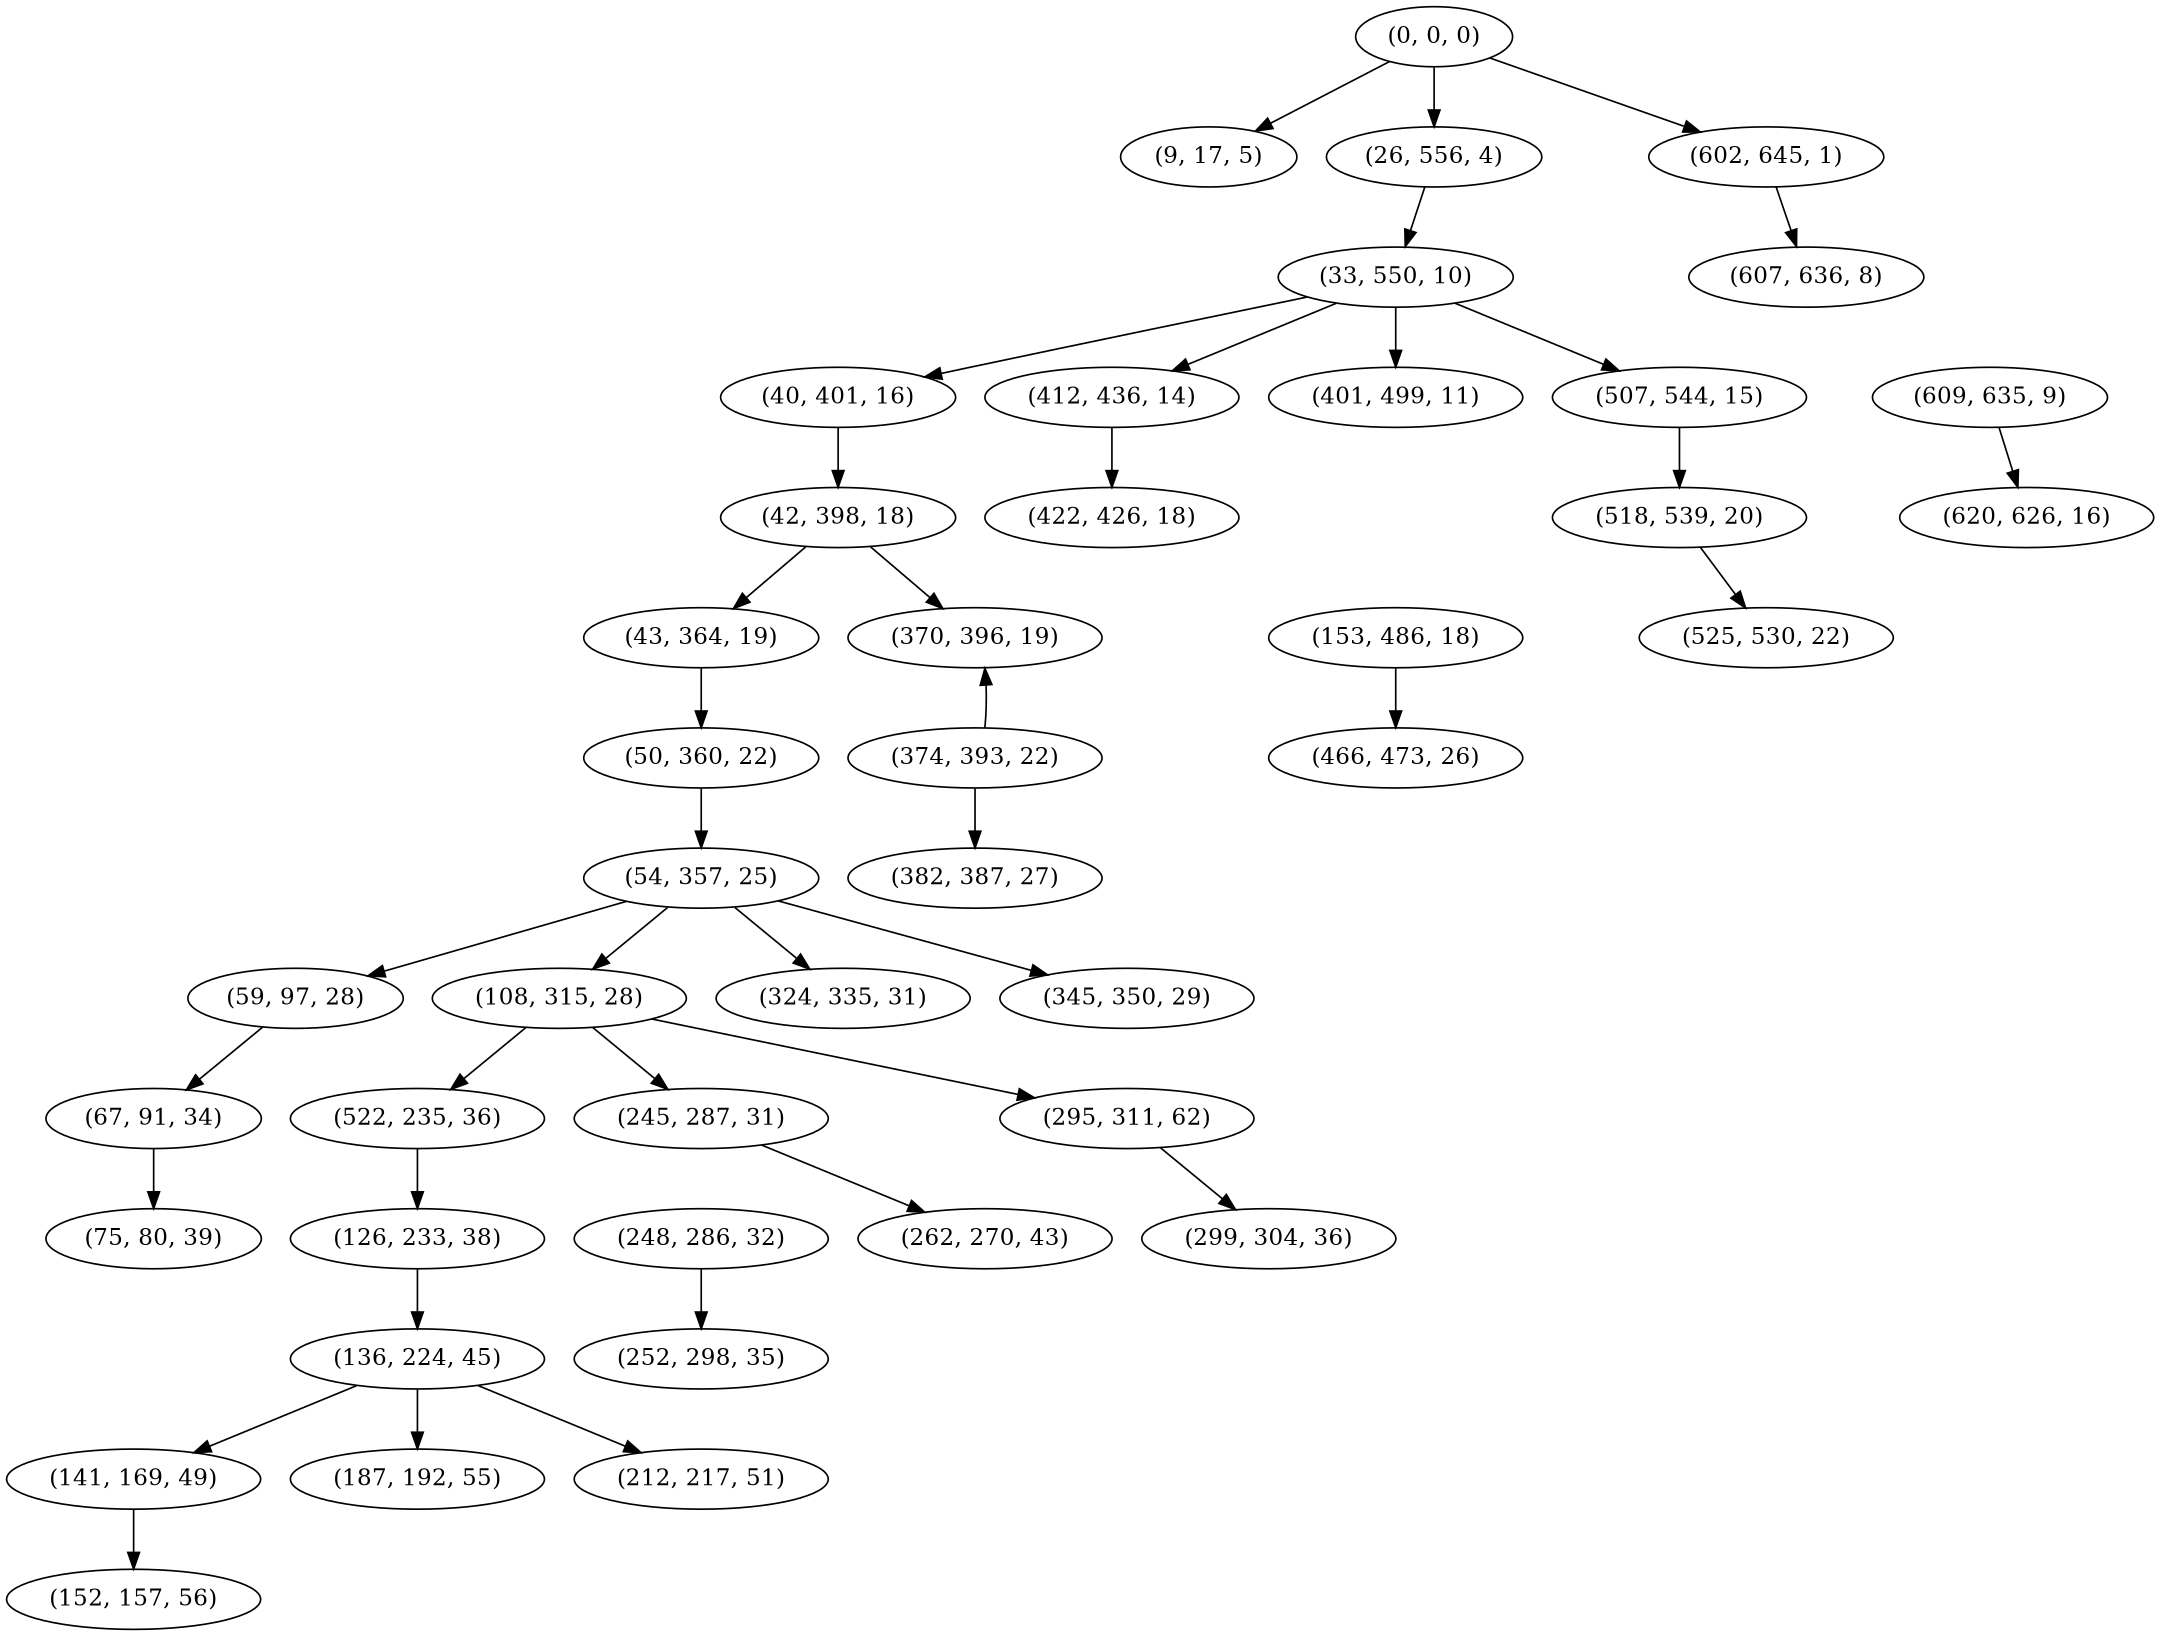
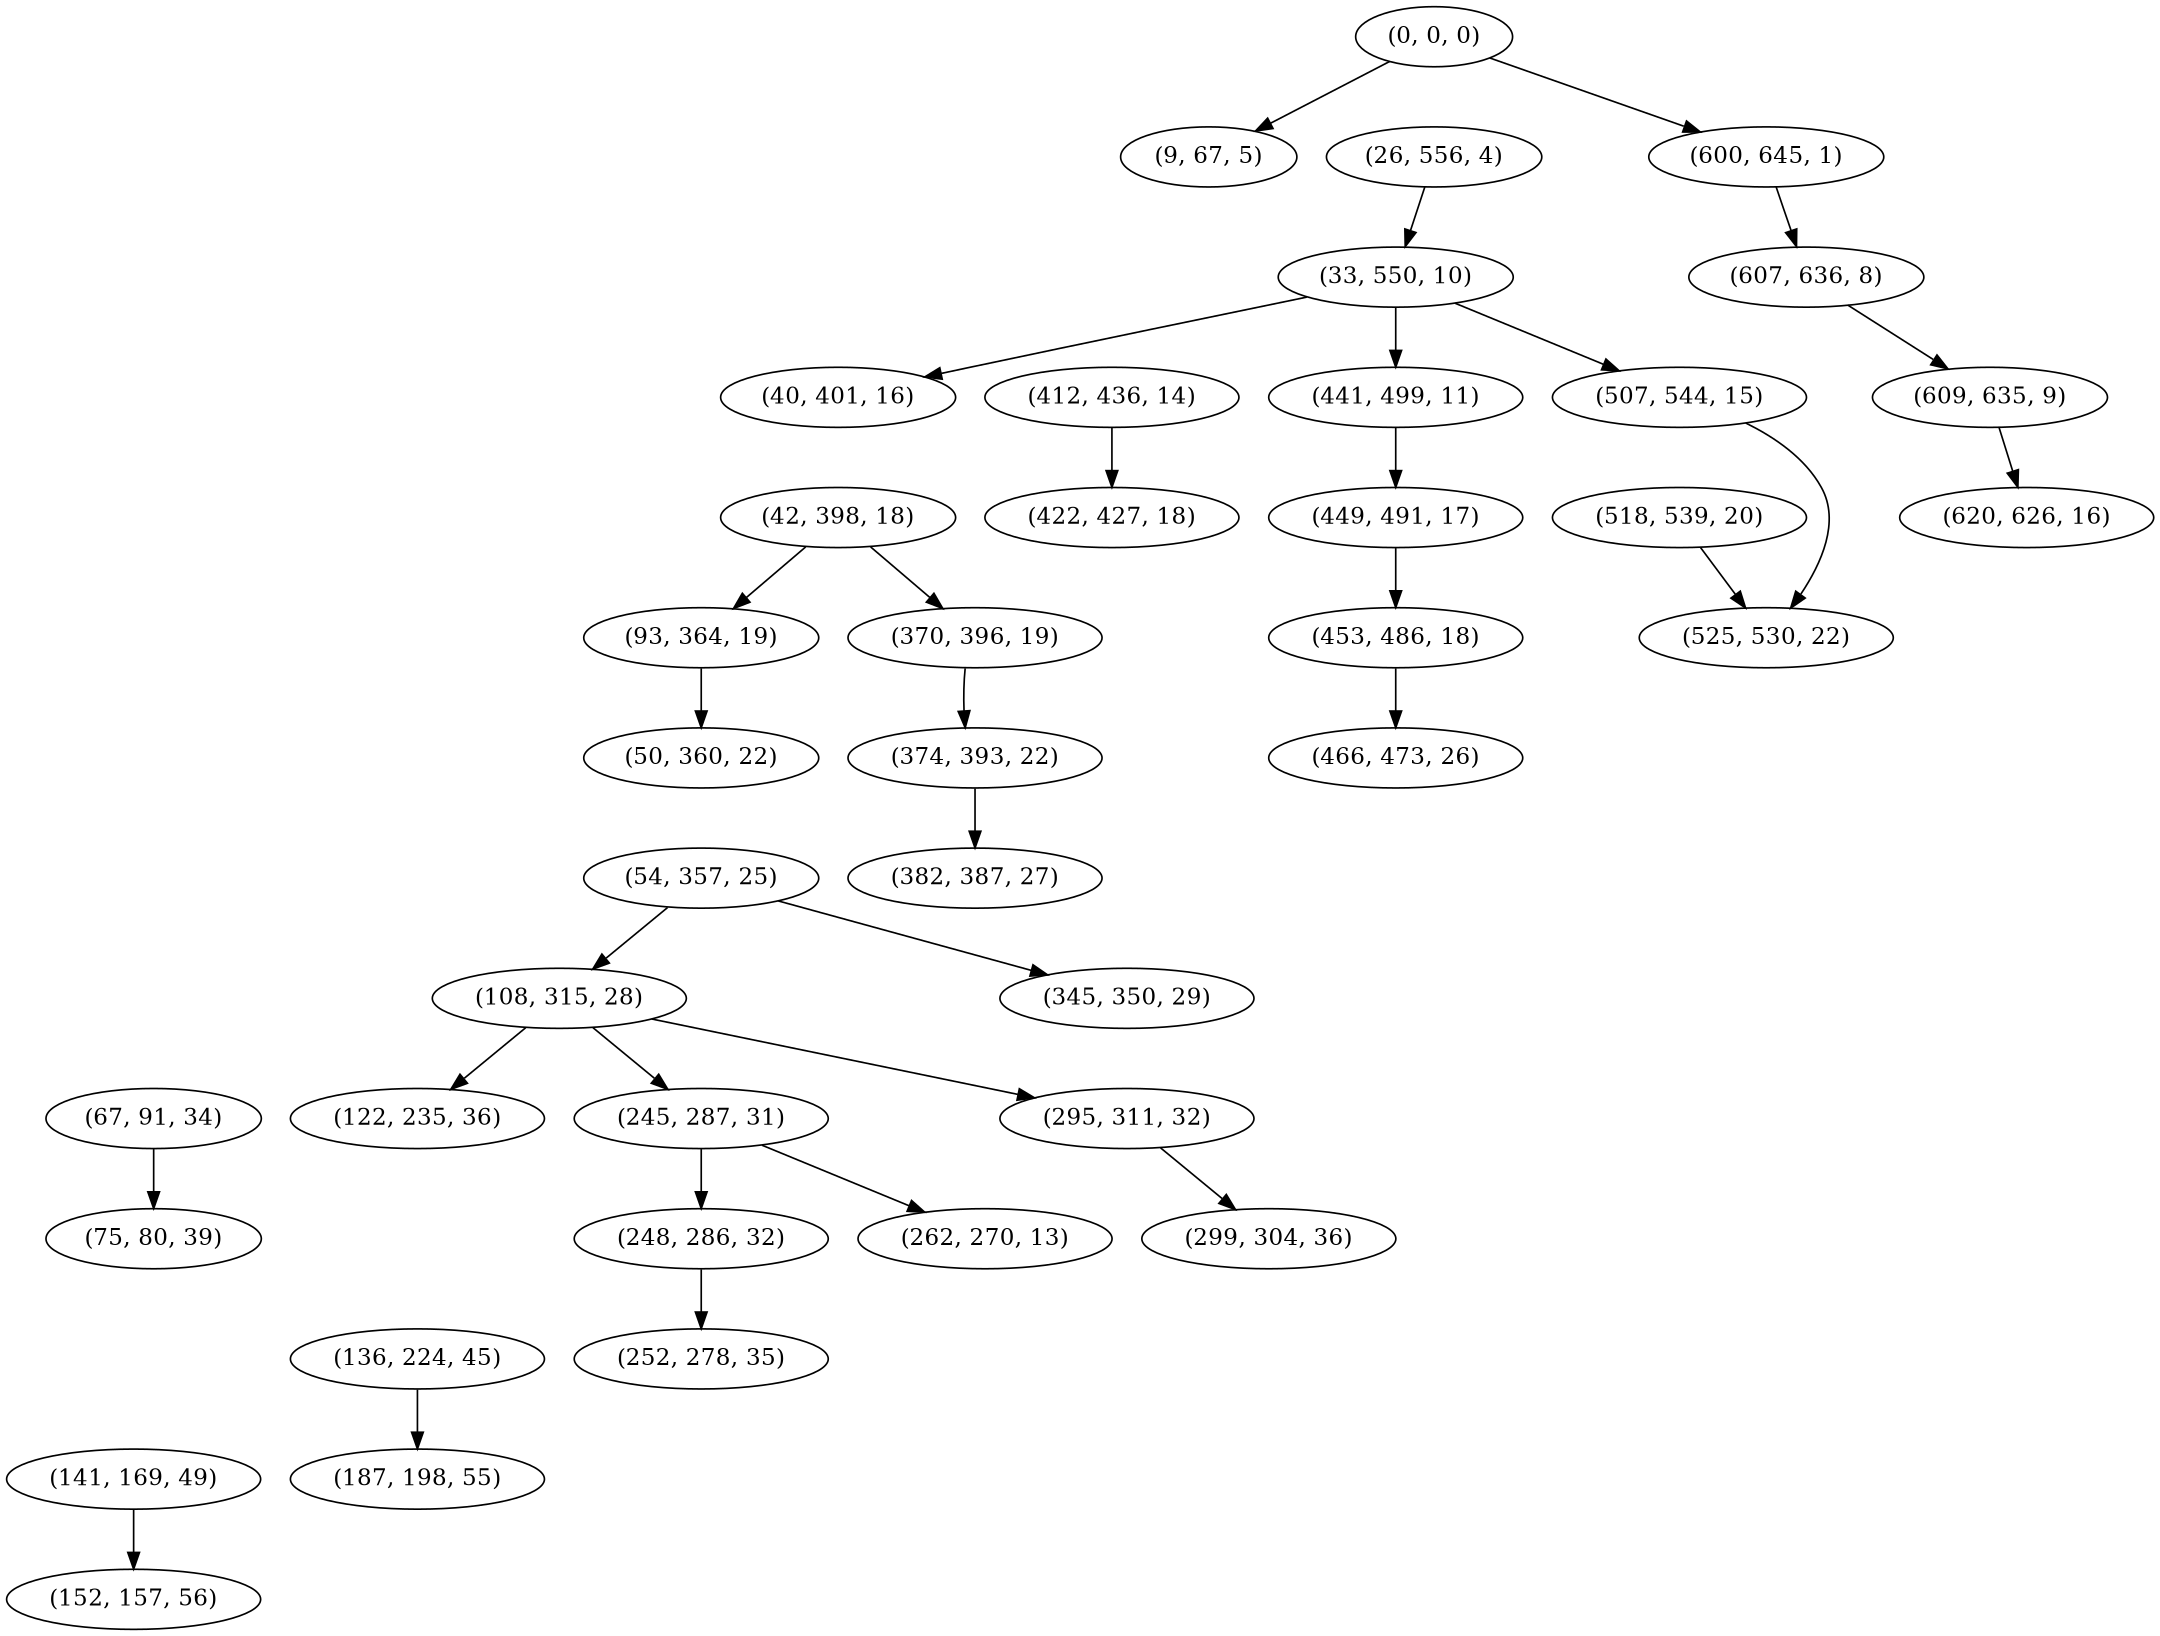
(1434, 89) -> none
(1209, 157) -> (1209, 157)
(1766, 157) -> (1766, 157)
none -> (1891, 332)
(1262, 334) -> none
(1396, 397) -> (1396, 397)
(838, 449) -> none
(1679, 449) -> (1824, 494)
(1112, 518) -> (1112, 518)
none -> (1396, 518)
(701, 638) -> (701, 638)
(1396, 638) -> (1396, 638)
(986, 706) -> (964, 690)
(701, 810) -> none
(296, 998) -> none
(843, 998) -> none
(417, 1119) -> (417, 1119)
(1127, 1119) -> (1127, 1119)
none -> (701, 1170)
(417, 1239) -> none
(985, 1239) -> (985, 1239)
(701, 1359) -> (701, 1359)
(283, 1416) -> none
(417, 1479) -> (417, 1479)
(701, 1479) -> none
